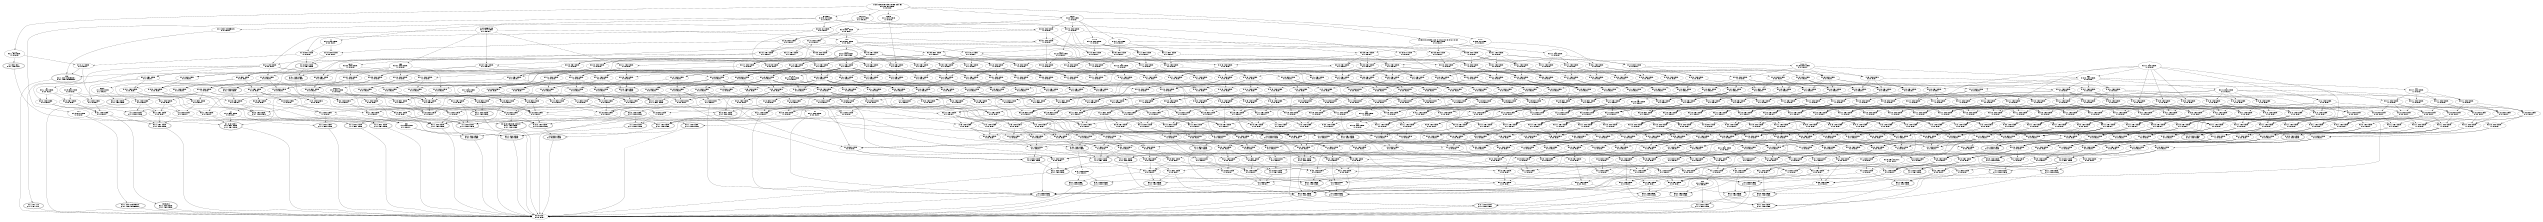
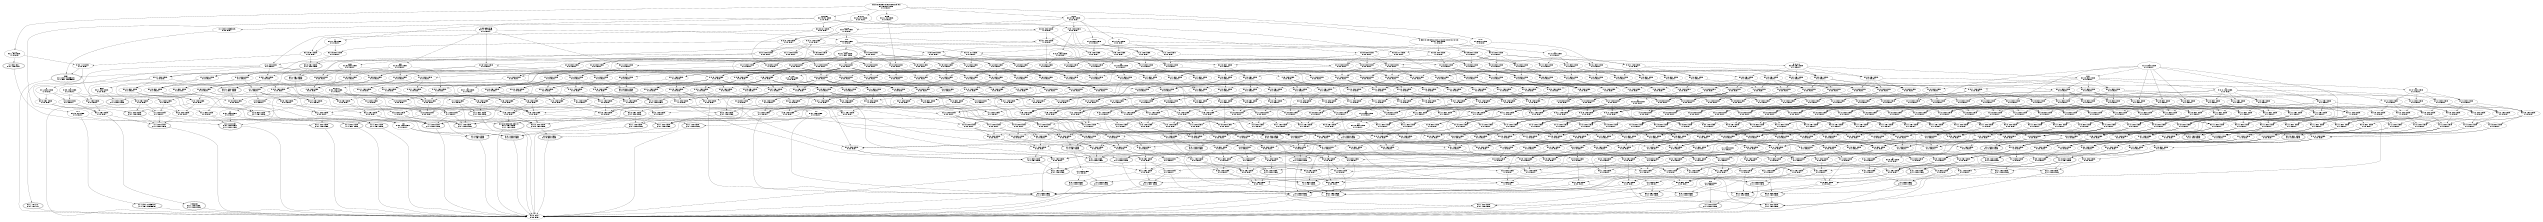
(1892, 160) -> (1893, 160)
